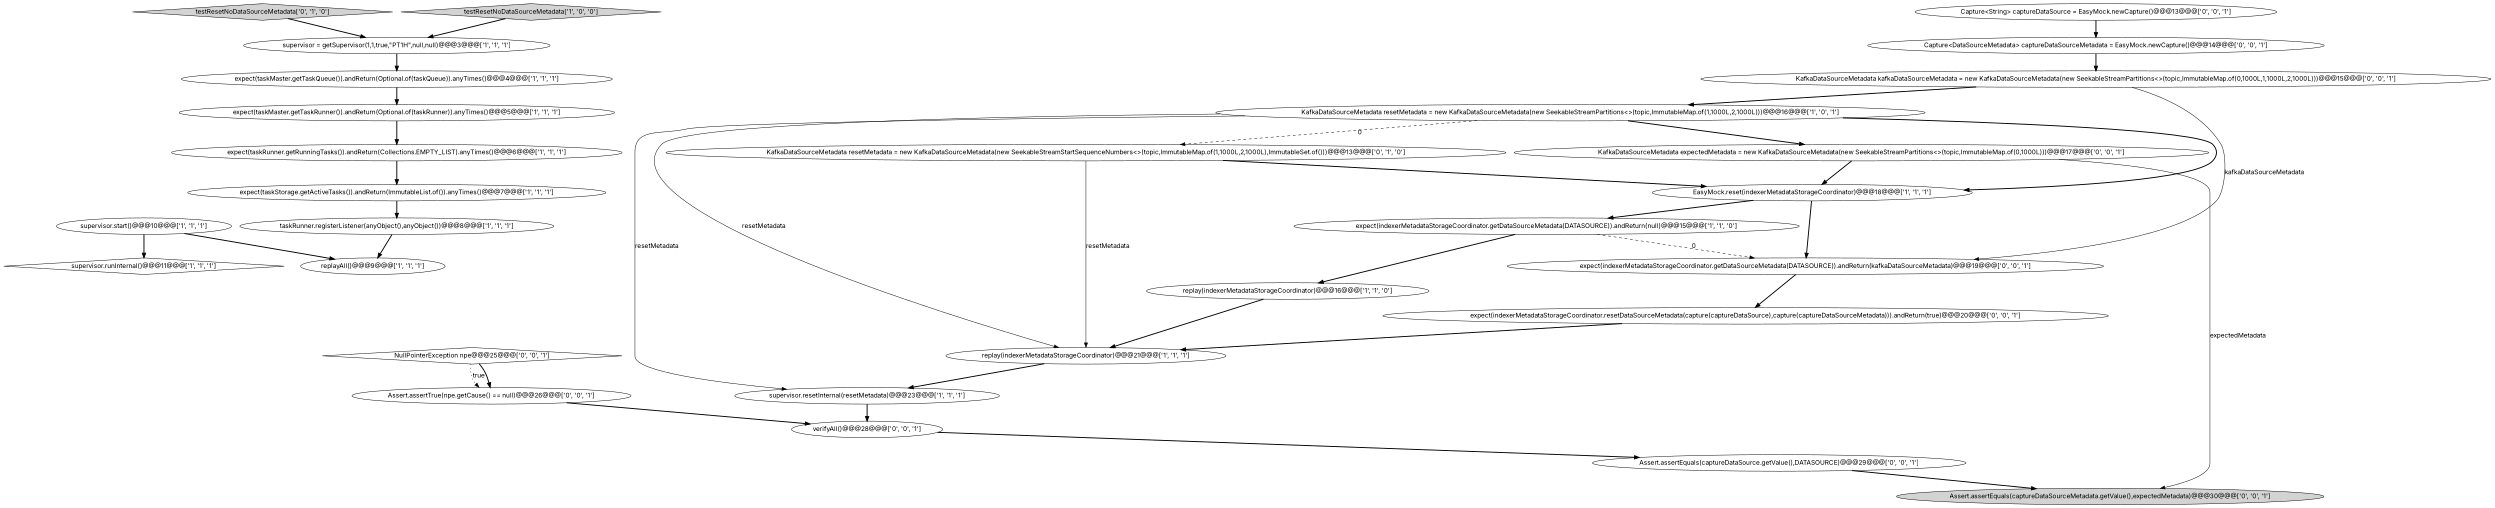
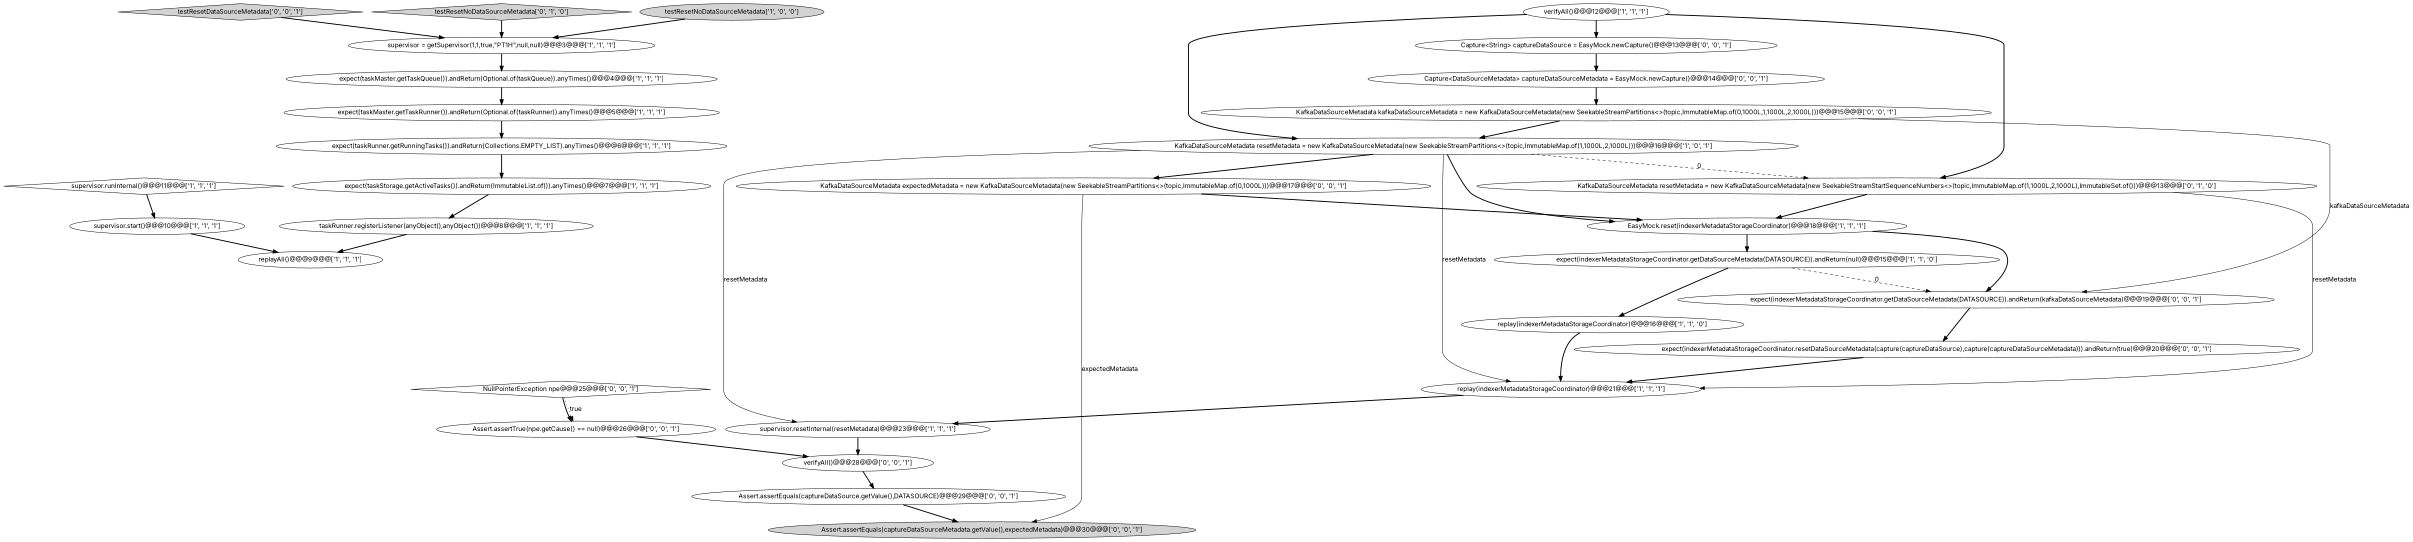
none -> (241, 12)
(531, 12) -> (732, 12)
none -> (1596, 12)
(144, 244) -> (150, 204)
